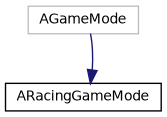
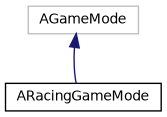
(93, 52) -> (74, 66)
